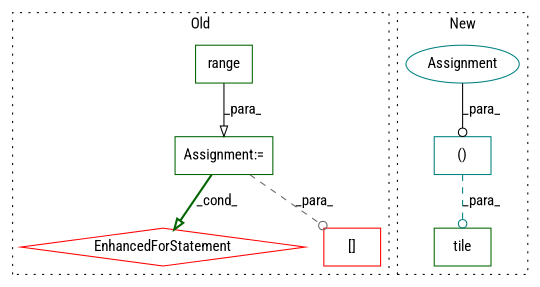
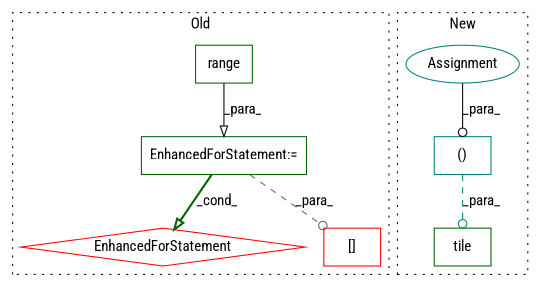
(224, 156) -> (224, 156)
